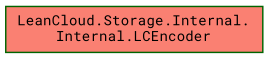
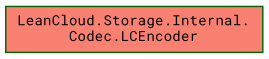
(134, 29) -> (134, 29)
